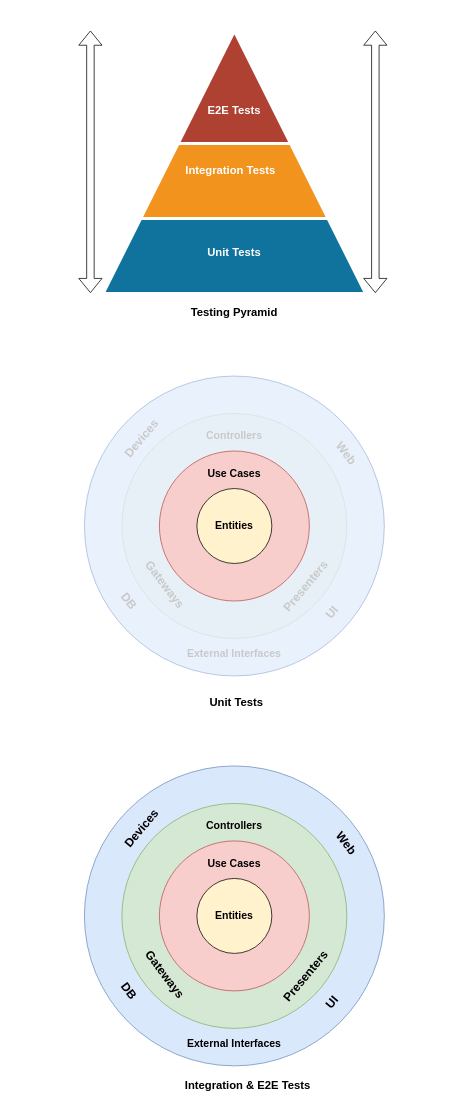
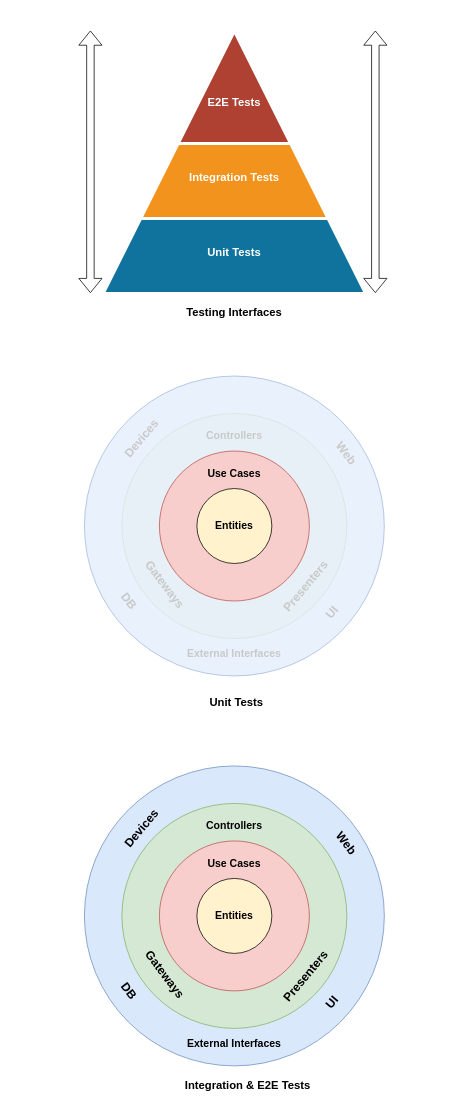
(234, 110) -> (234, 102)
(231, 170) -> (234, 177)
(234, 312) -> (234, 312)
